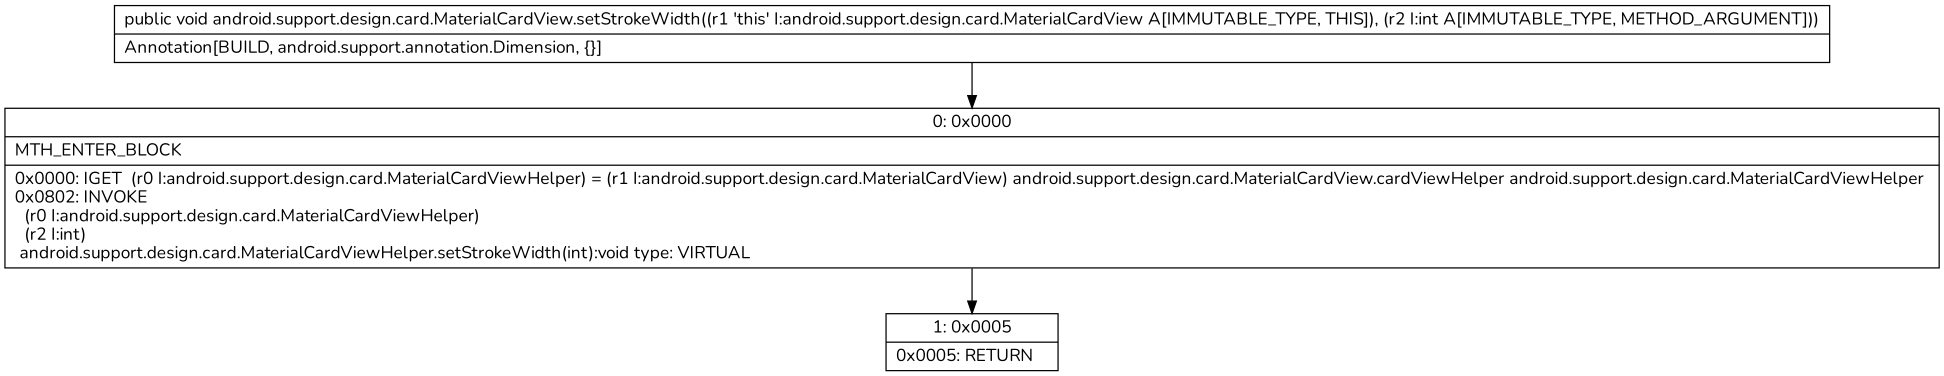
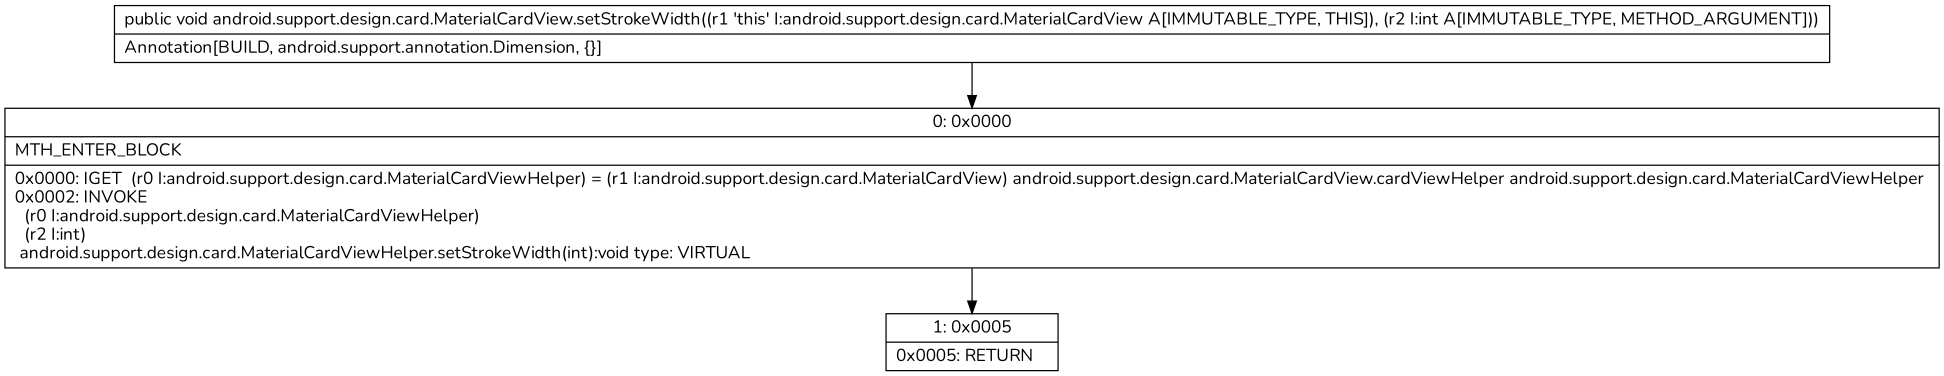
(86, 197) -> (86, 197)
